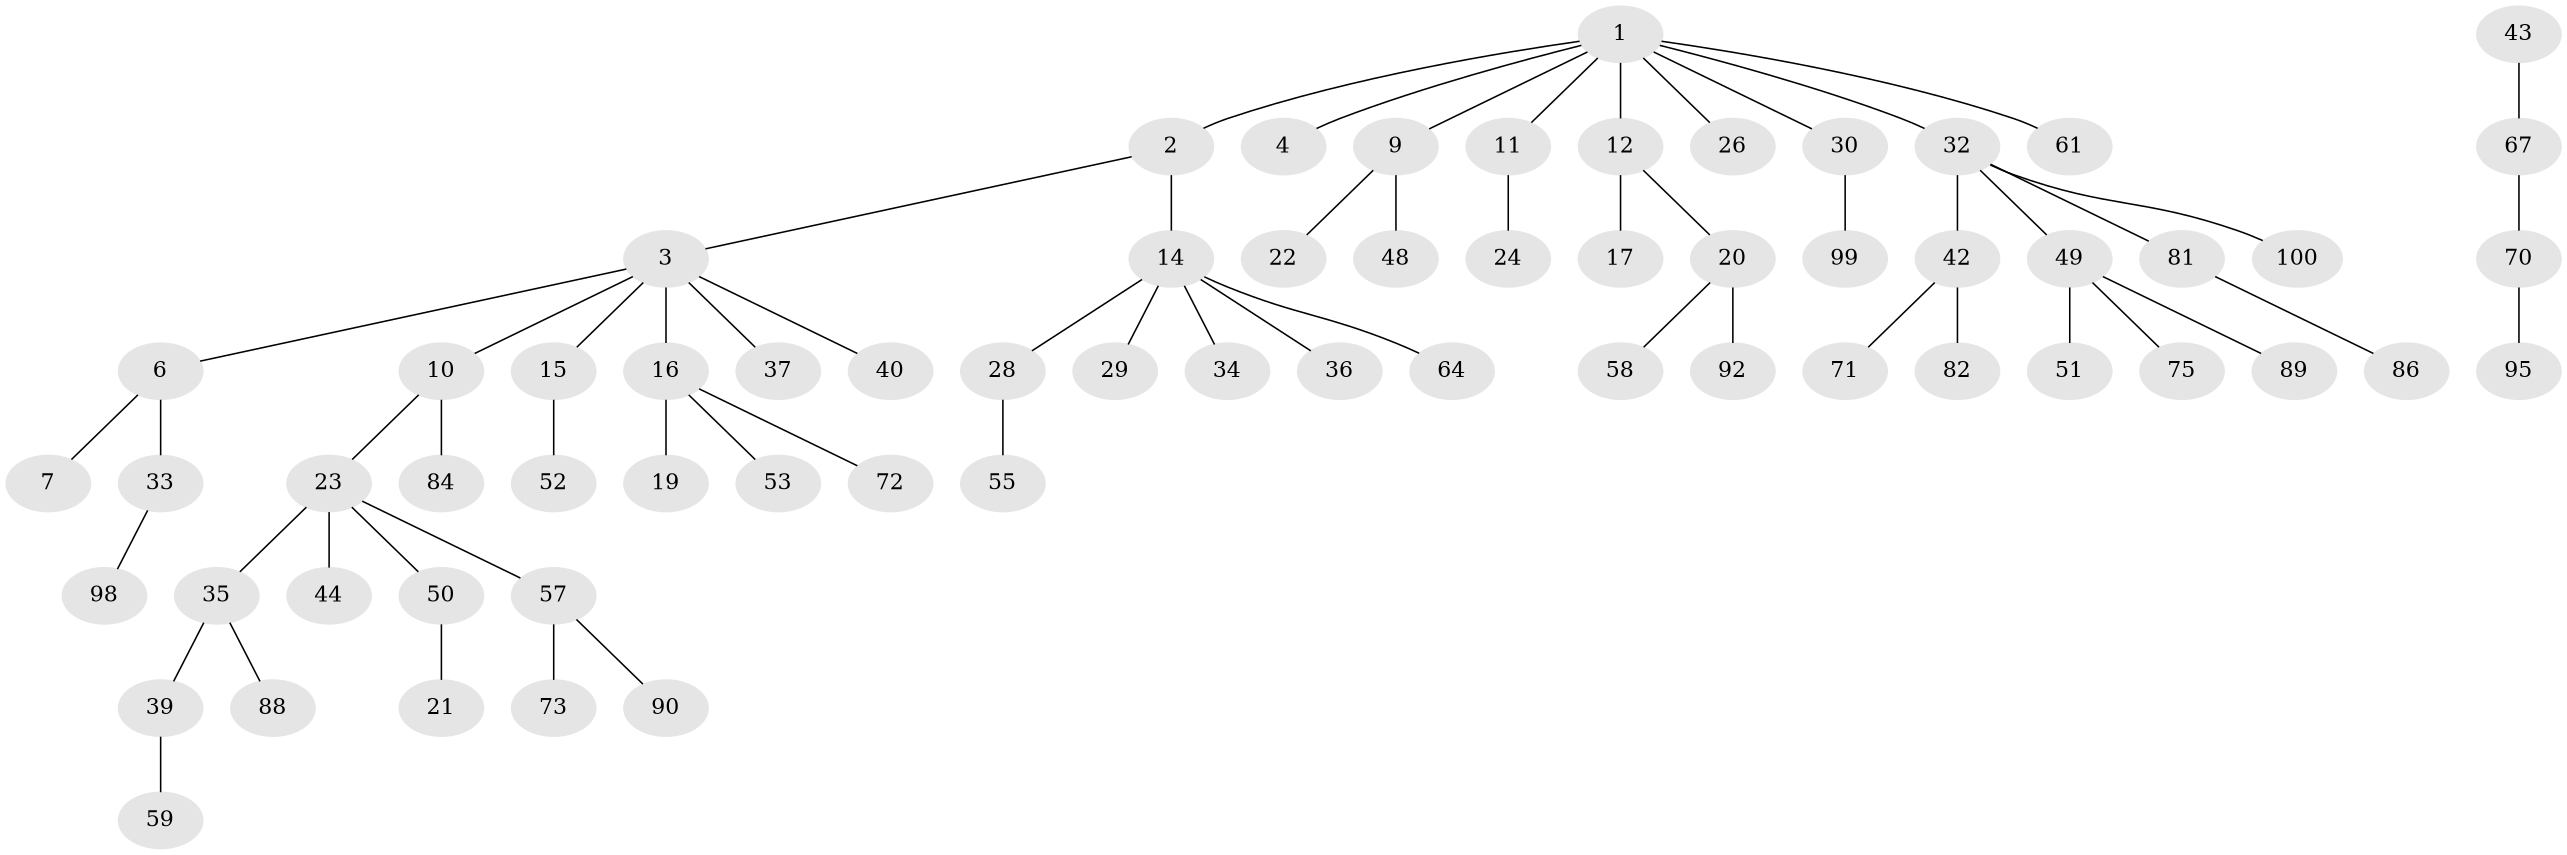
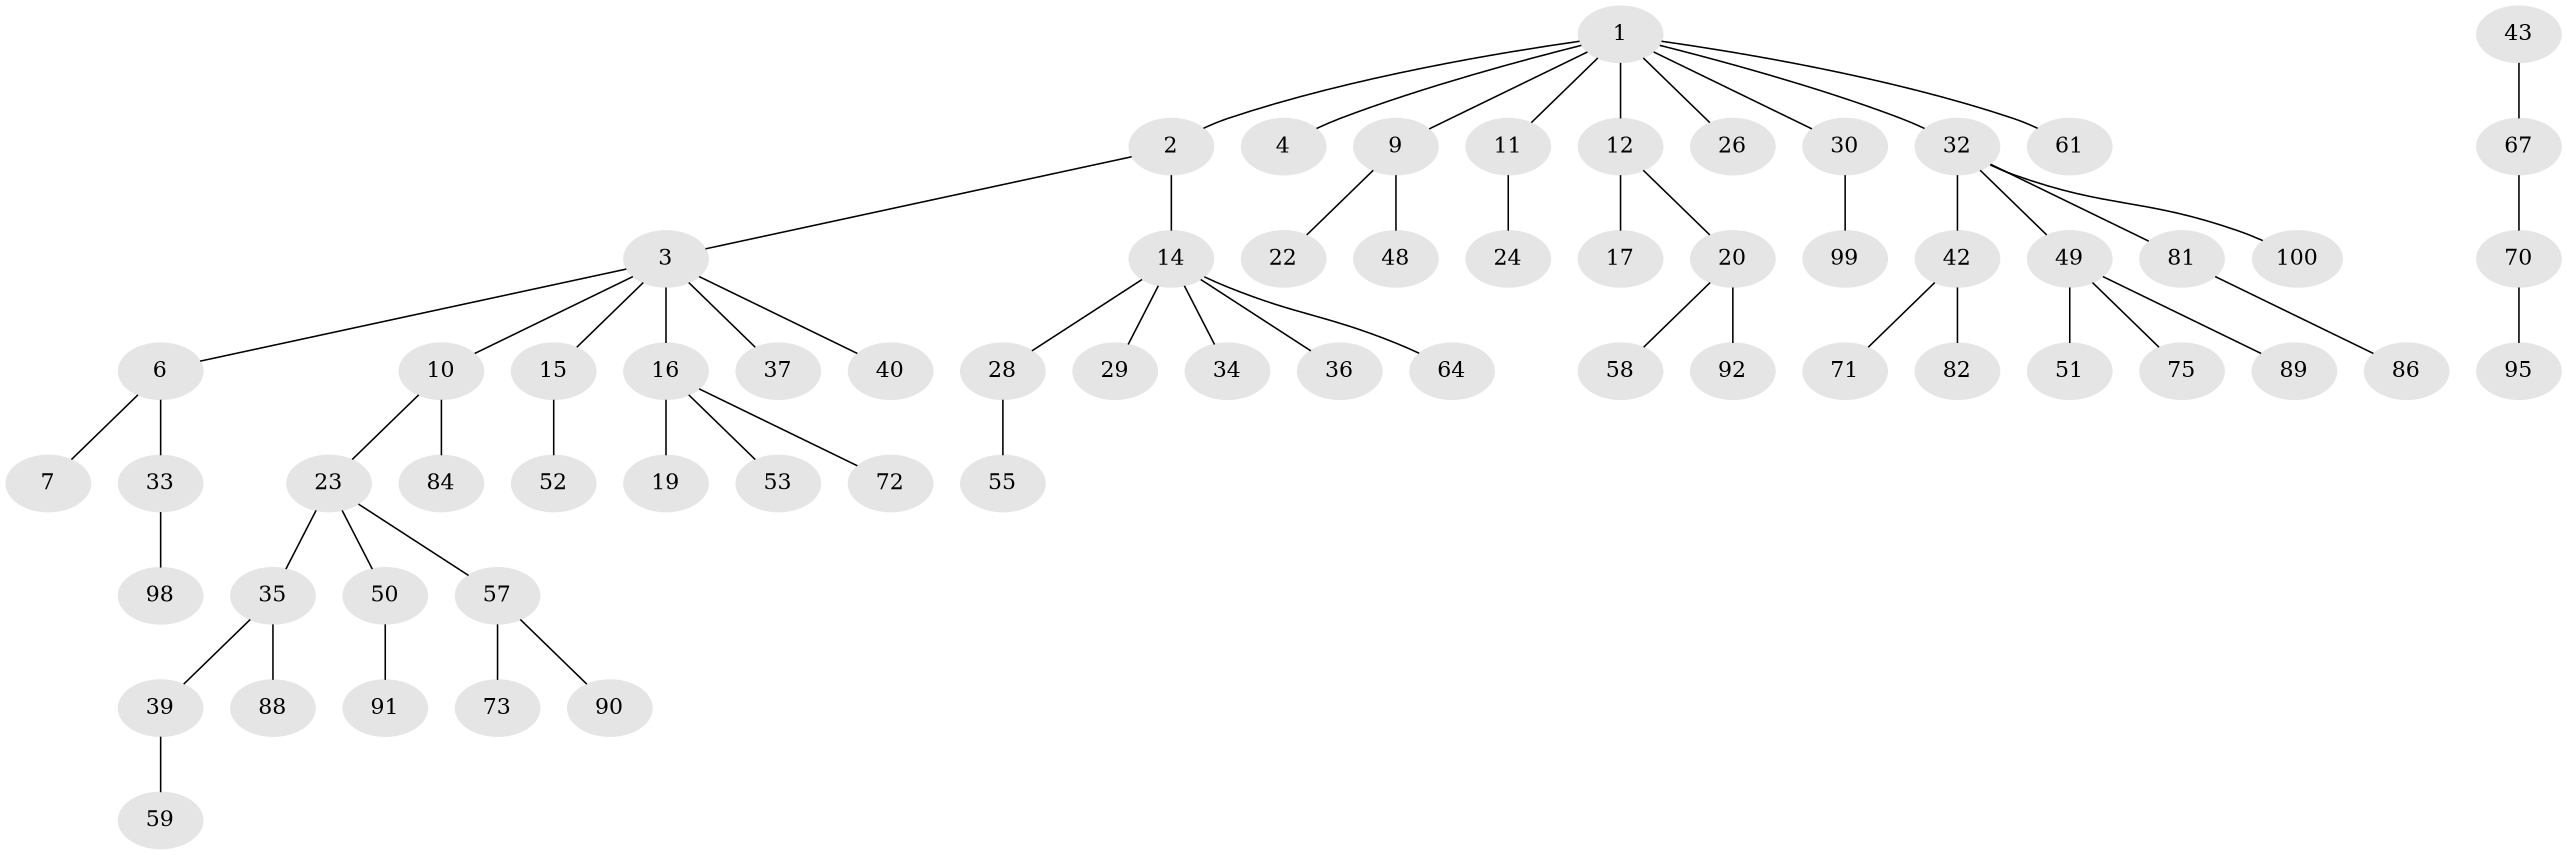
(329, 596) -> none
(441, 708) -> (385, 708)
